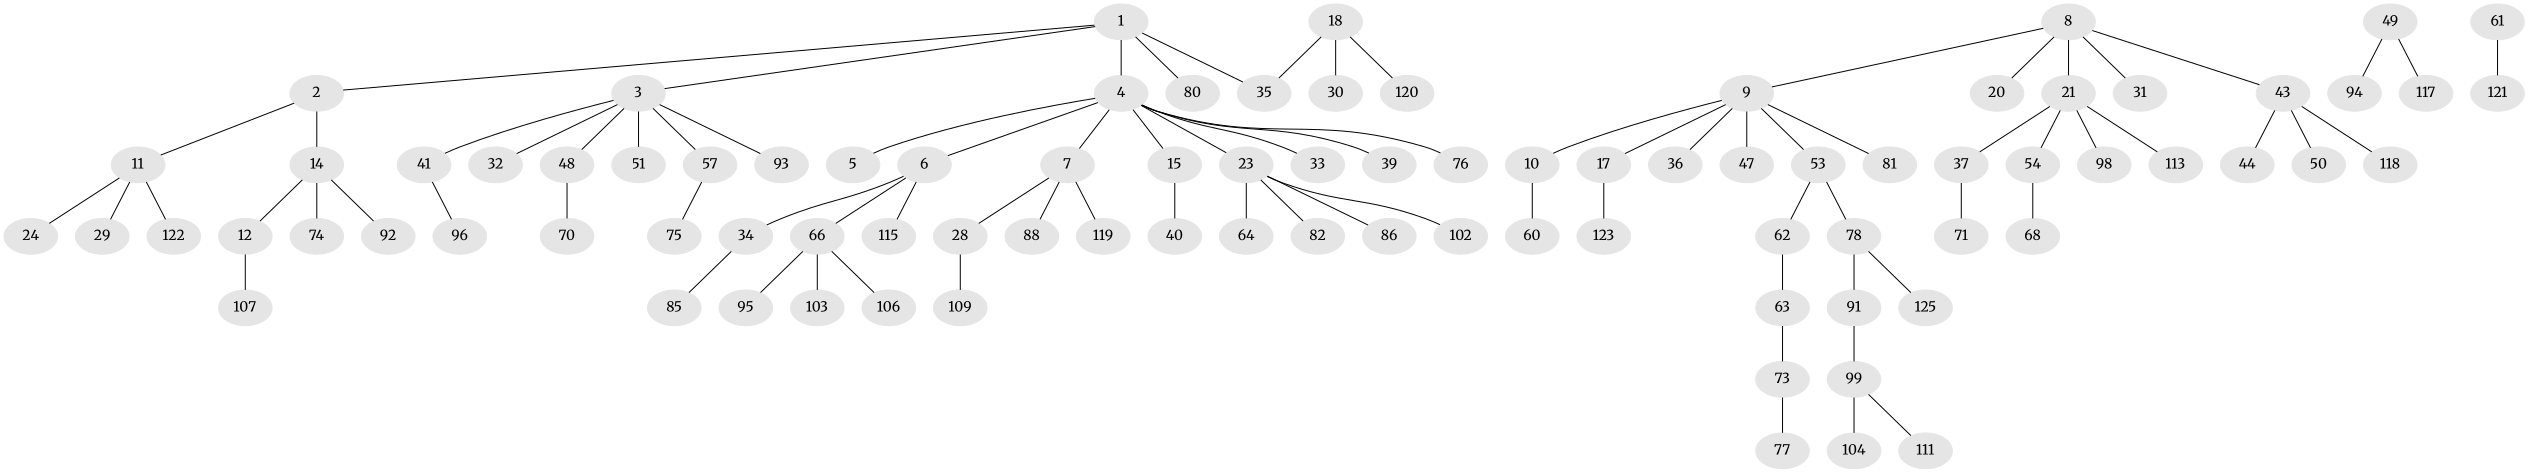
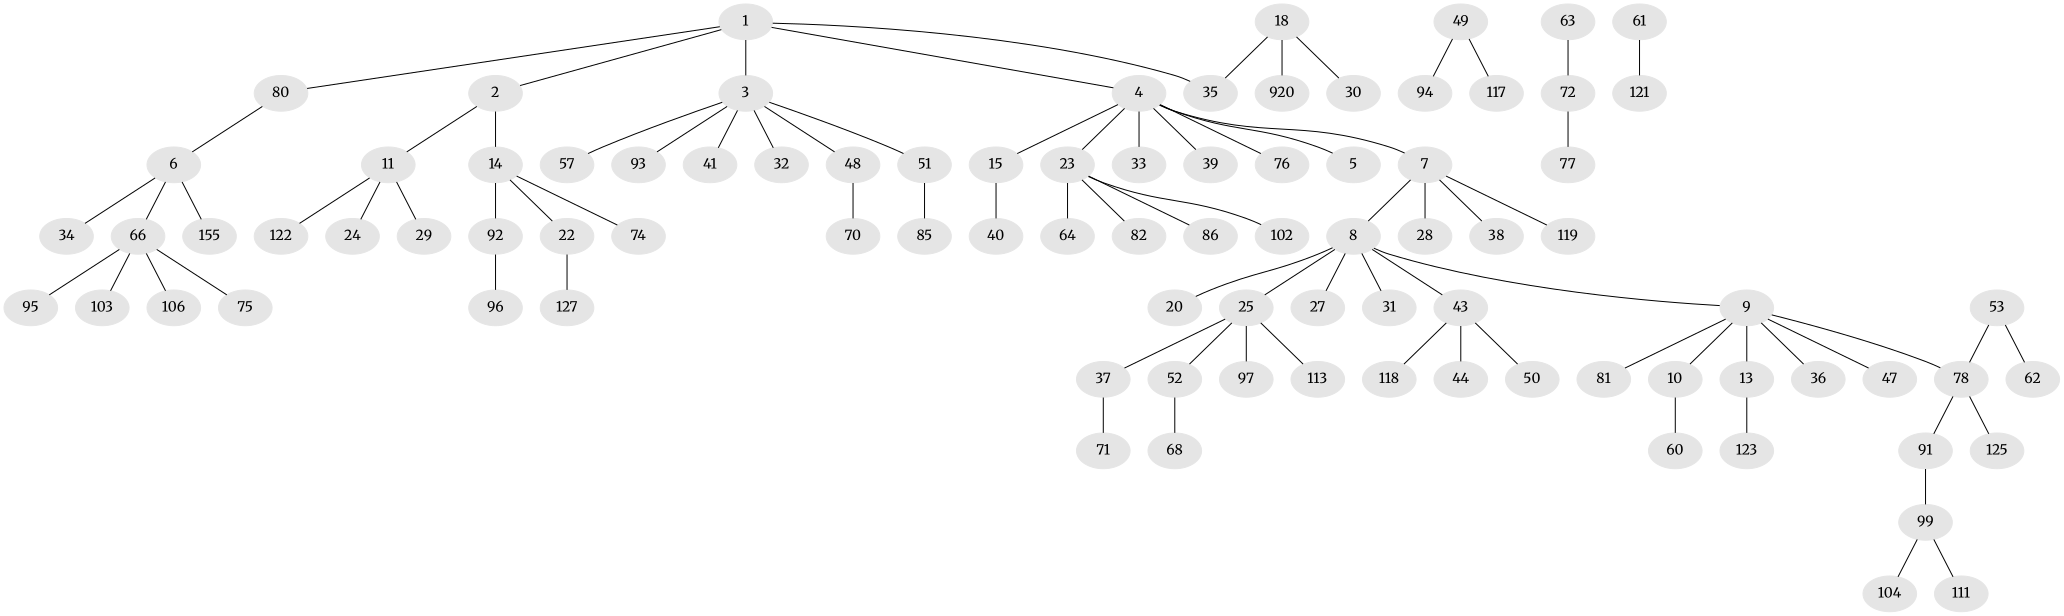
(1407, 93) -> (1282, 93)
(2069, 93) -> (1246, 308)
(1023, 129) -> (227, 129)
(1782, 129) -> (1857, 338)
(1604, 165) -> (1747, 379)
(2033, 165) -> (1175, 379)
(2104, 165) -> (1246, 379)
none -> (1389, 200)
(442, 201) -> (496, 272)
(692, 201) -> (192, 272)
(245, 236) -> (567, 236)
(889, 236) -> (210, 236)
(1032, 236) -> (1497, 236)
(710, 272) -> (925, 201)
(1783, 272) -> none
(245, 308) -> (567, 308)
(960, 308) -> none
none -> (1318, 308)
(1783, 379) -> (1568, 93)
